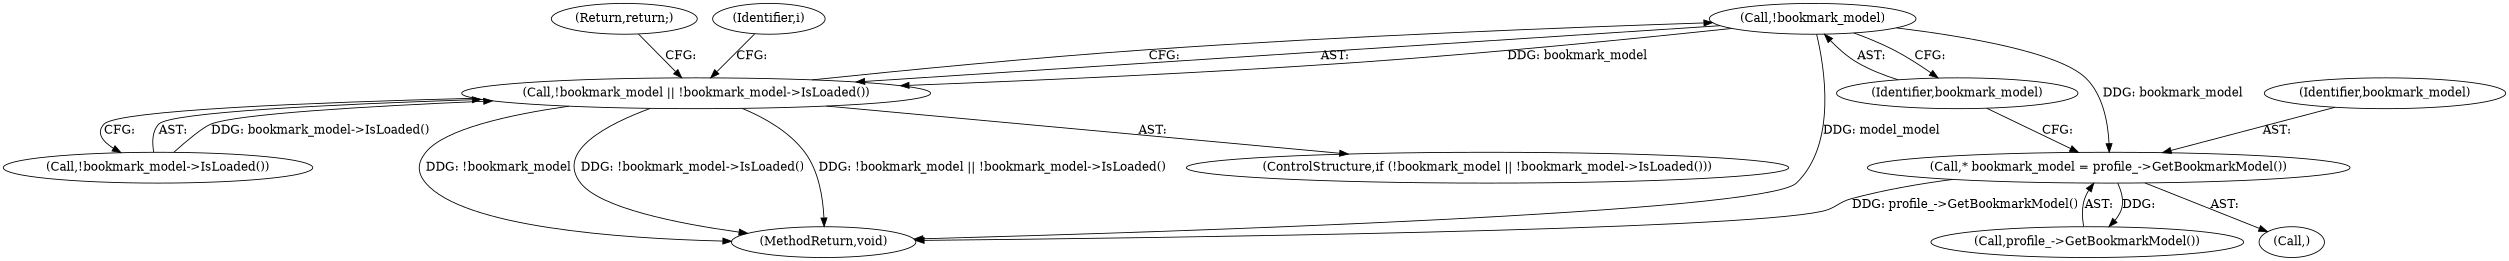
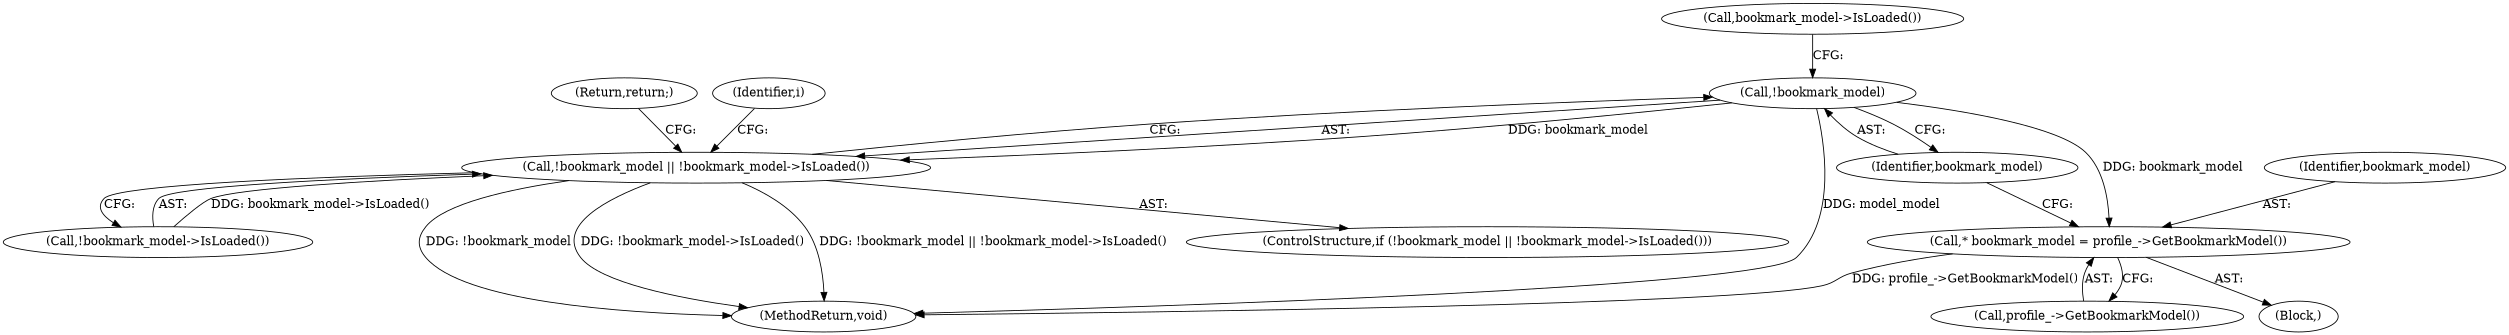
none -> (1813, 19)
(2141, 205) -> (2140, 279)
(2292, 242) -> (2299, 317)
